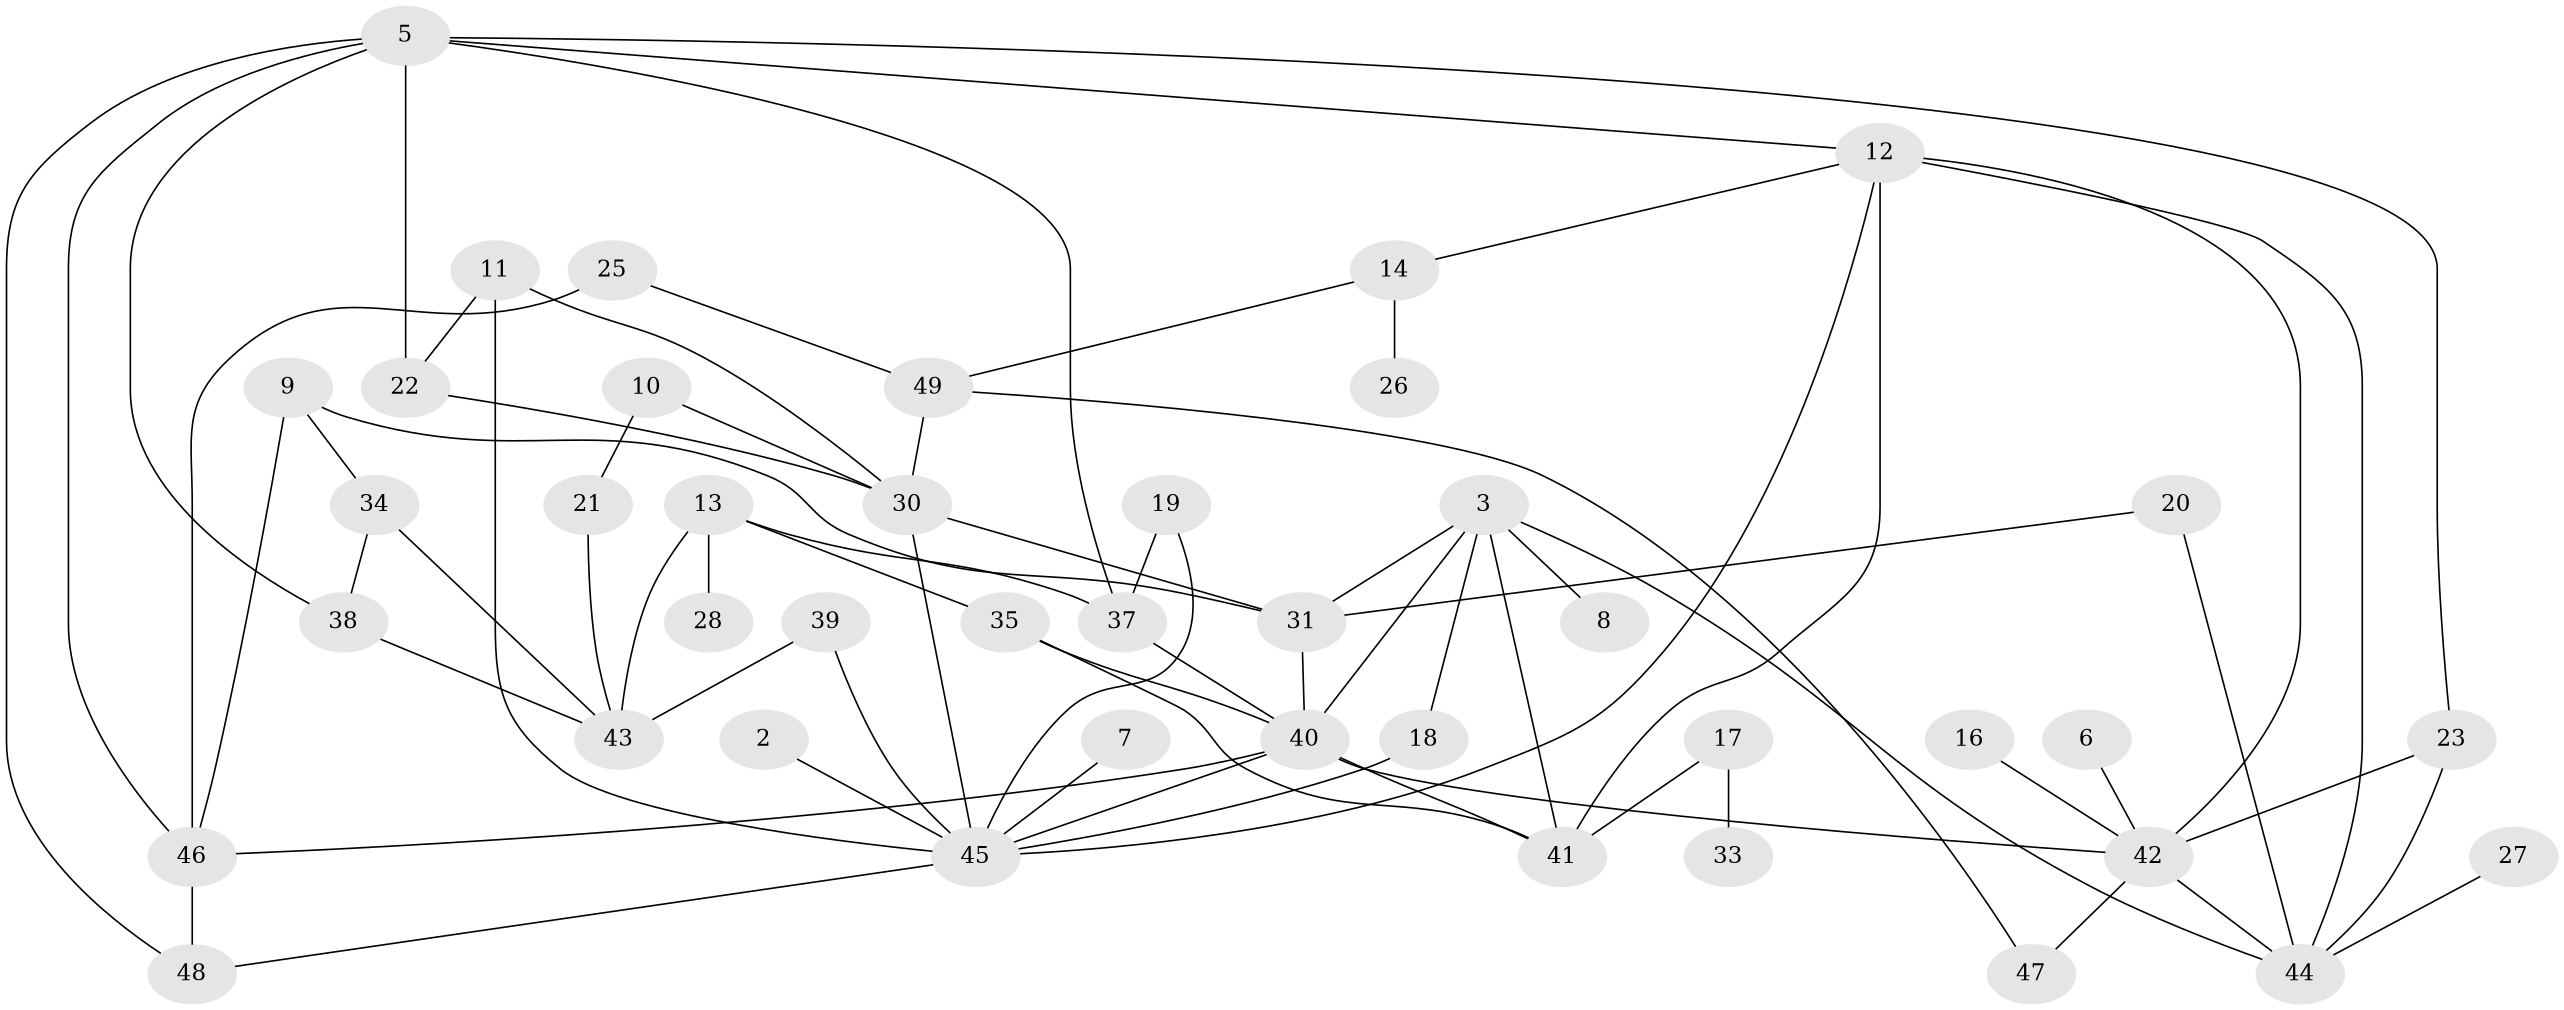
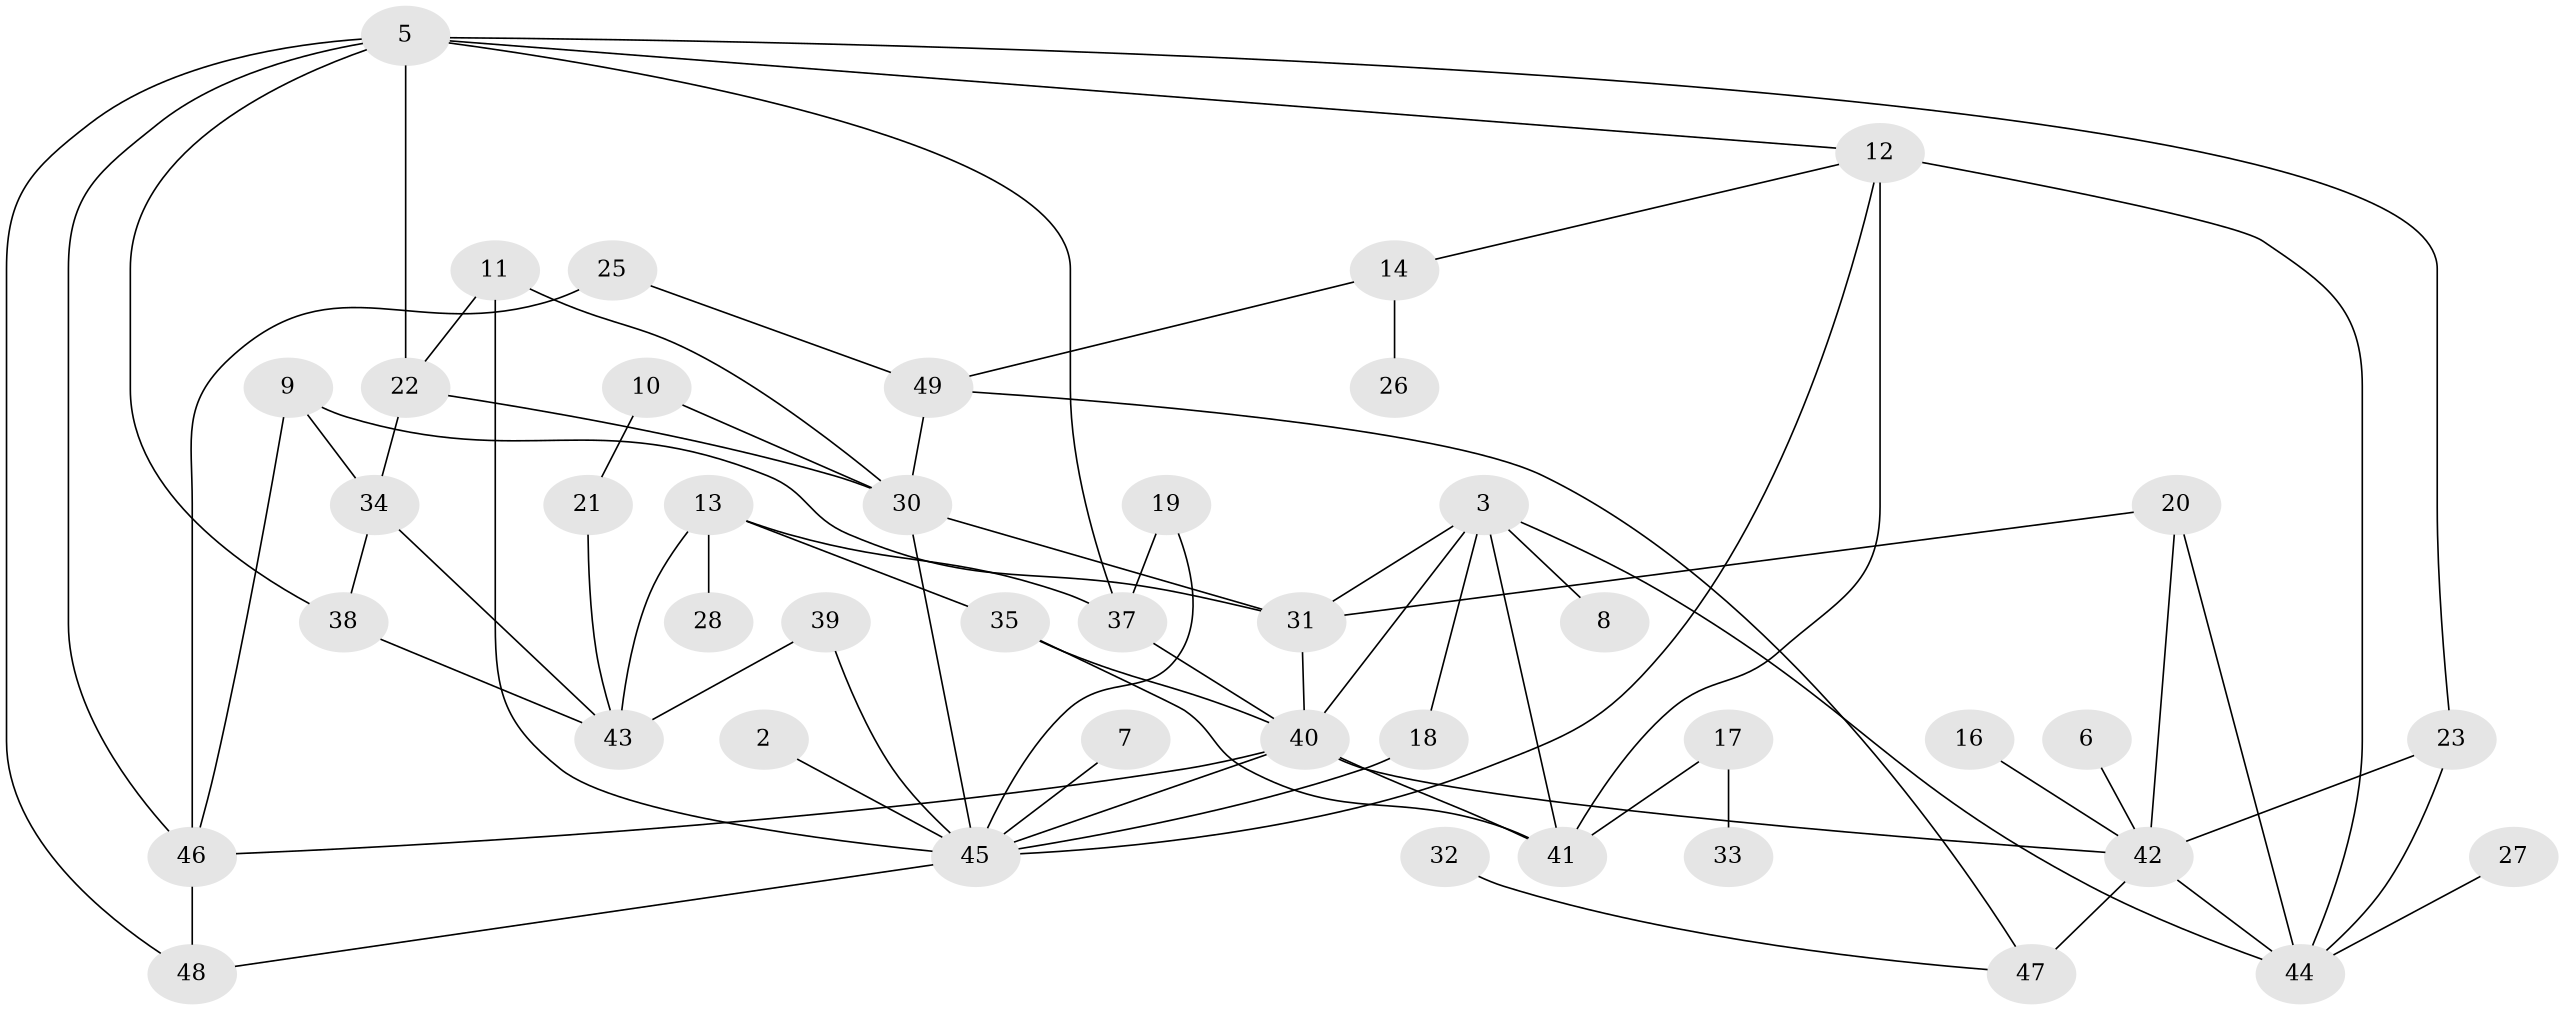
(2300, 391) -> (2163, 681)
none -> (390, 447)
none -> (1445, 857)
